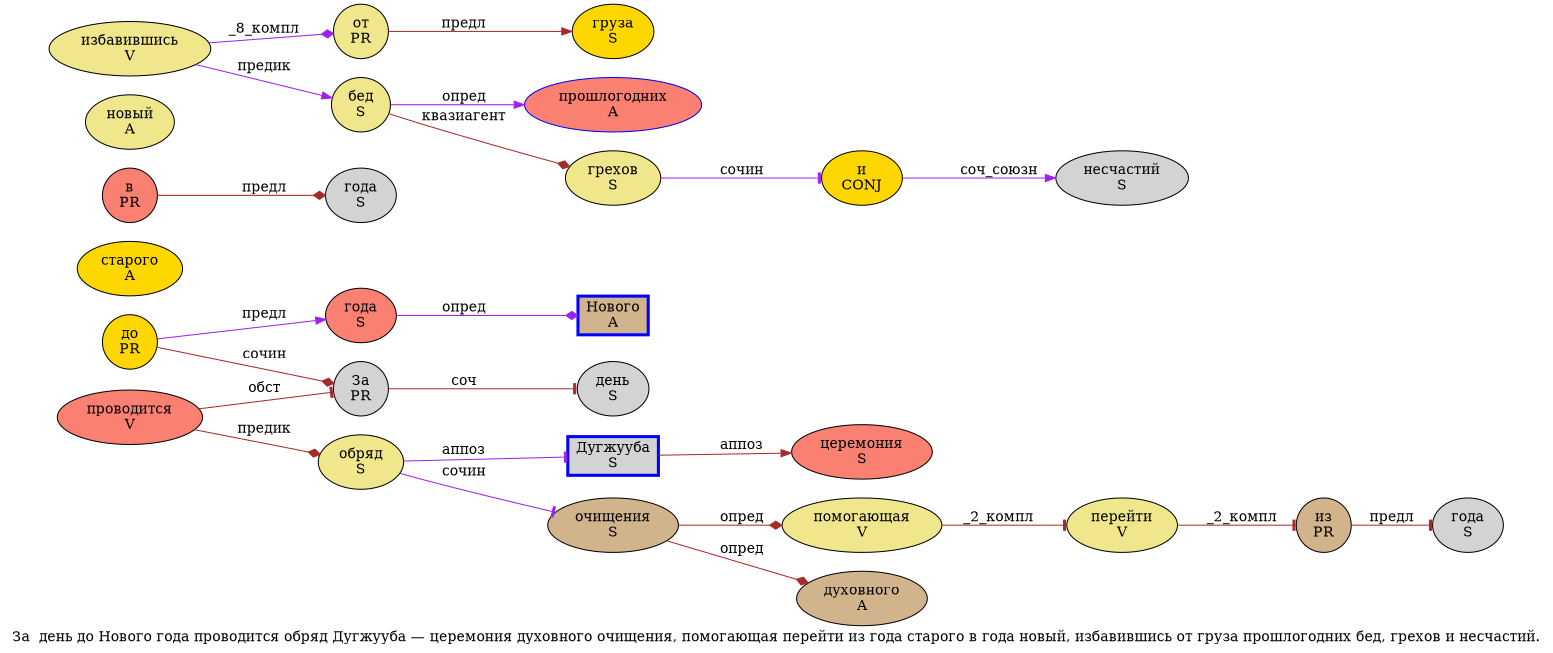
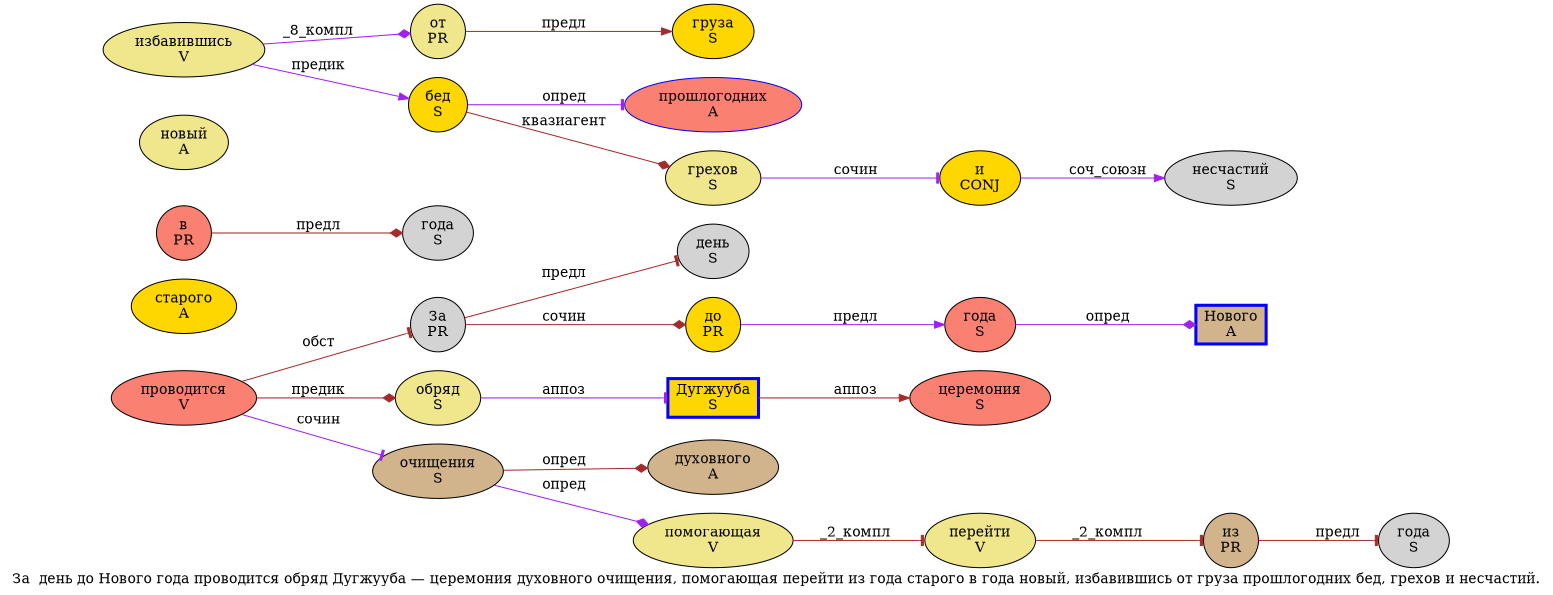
(361, 105) -> (438, 105)
(452, 105) -> (544, 105)
(239, 364) -> (569, 325)
(464, 381) -> (564, 273)
(613, 456) -> (713, 398)
(475, 493) -> (311, 434)
(724, 525) -> (565, 503)
